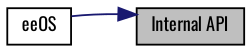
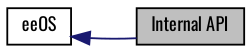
(95, 15) -> (113, 39)
